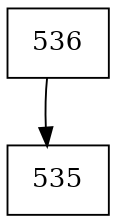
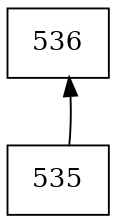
(46, 102) -> (71, 121)
